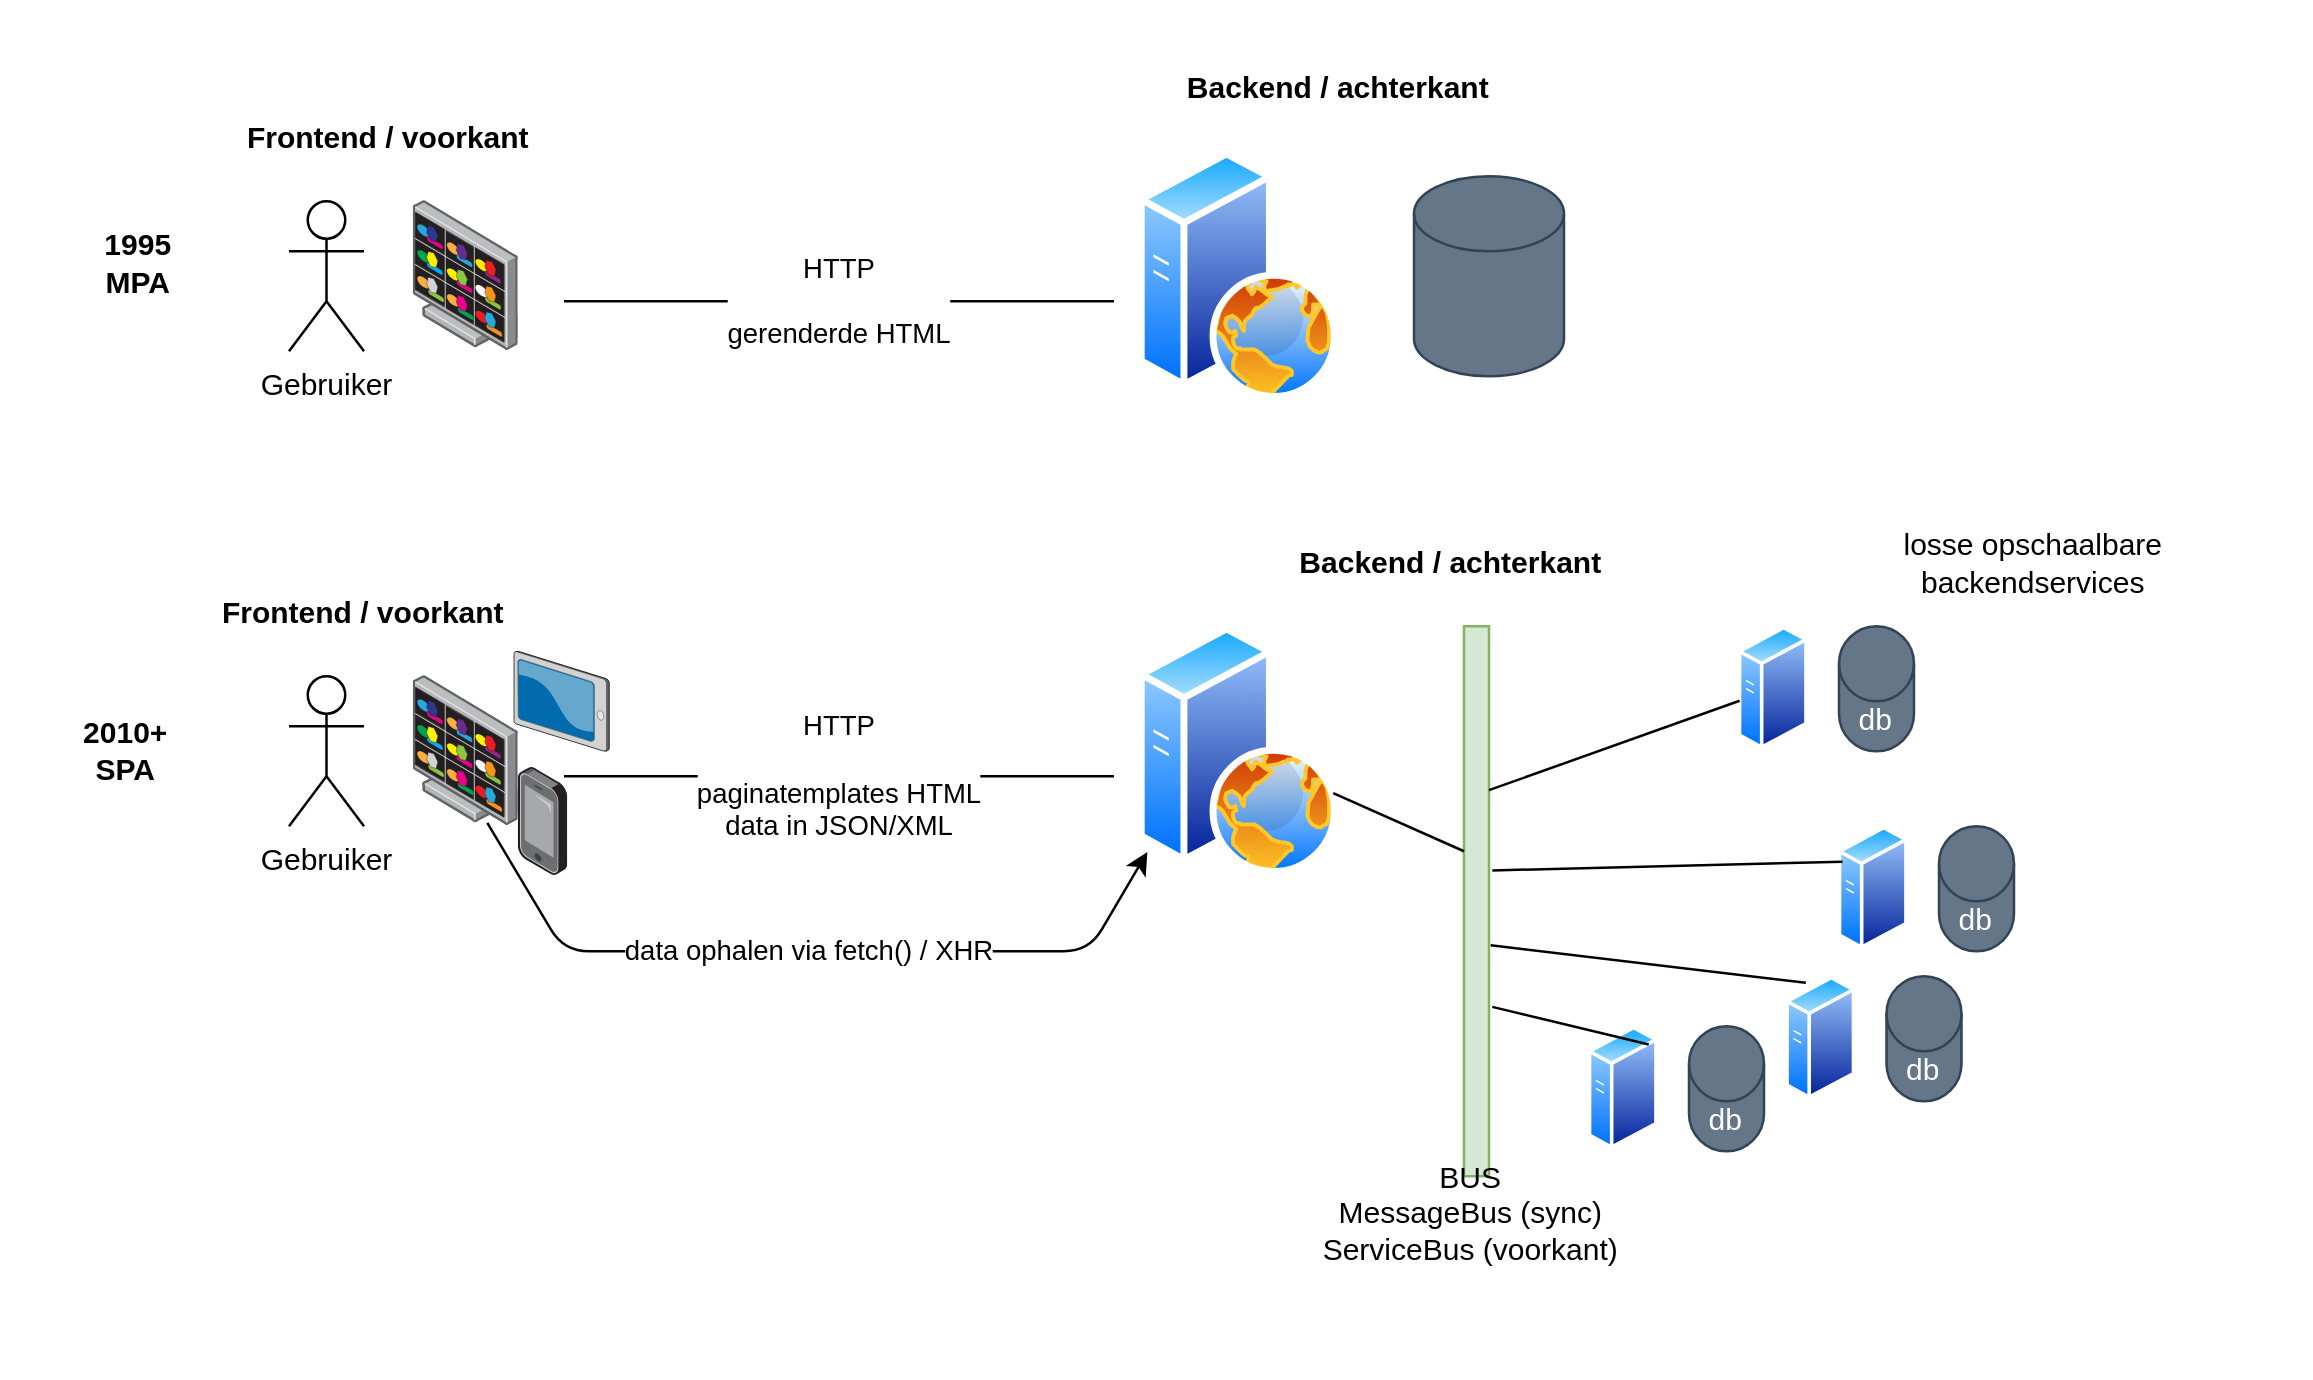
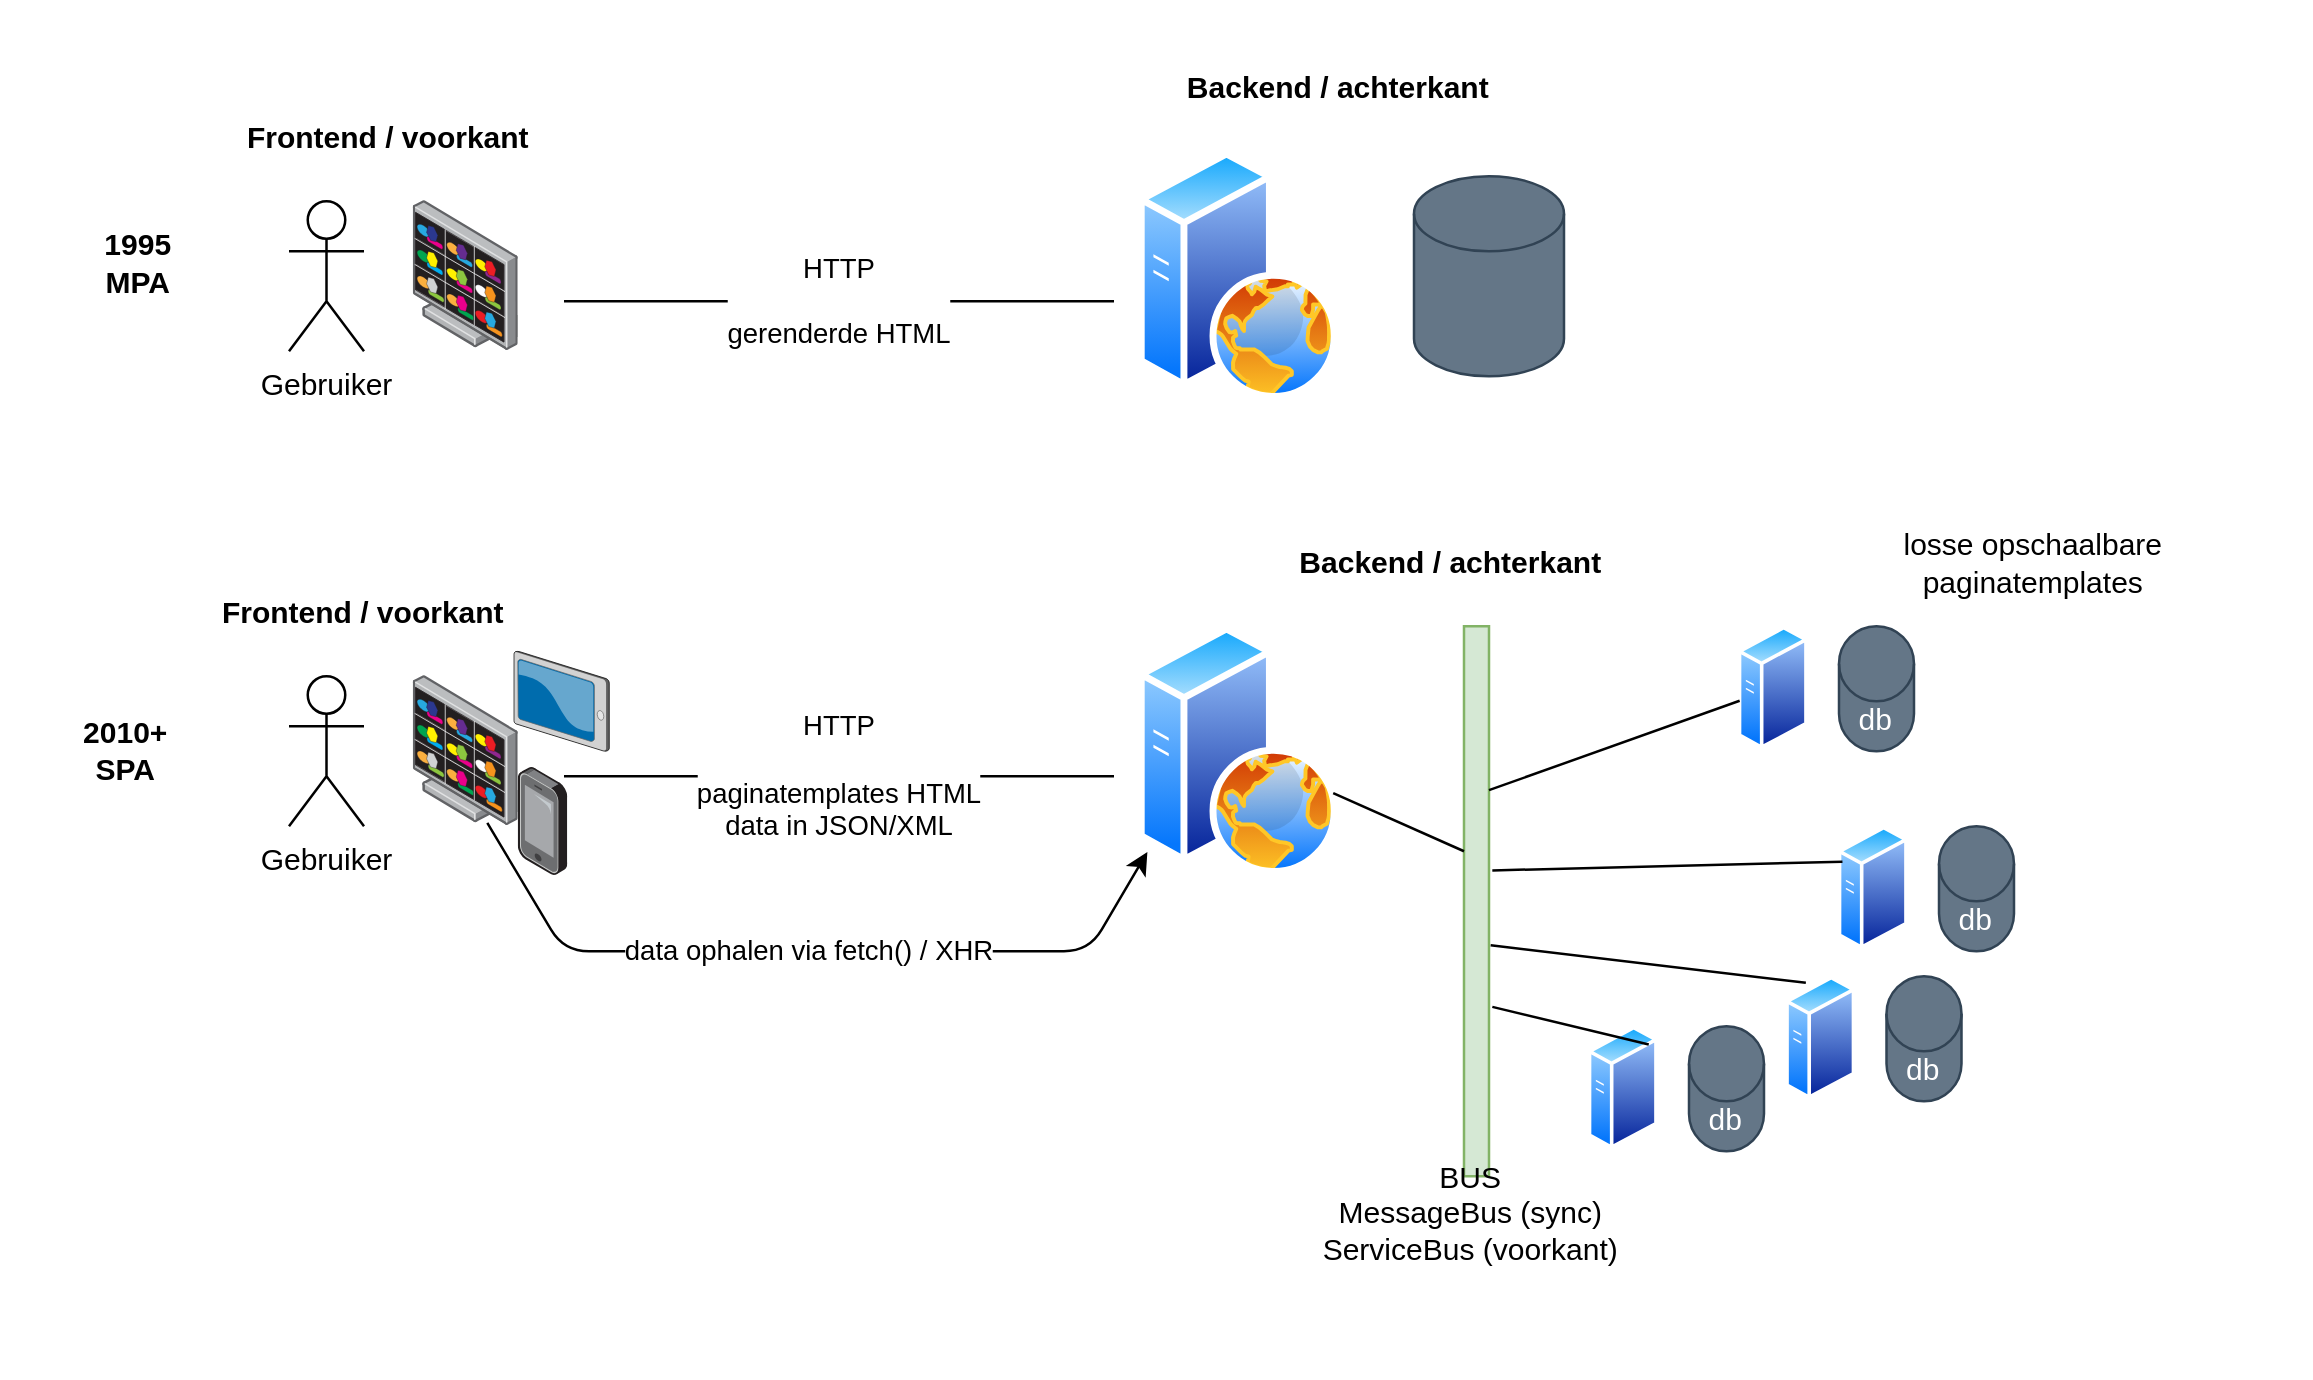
(2034, 564) -> (2034, 564)
